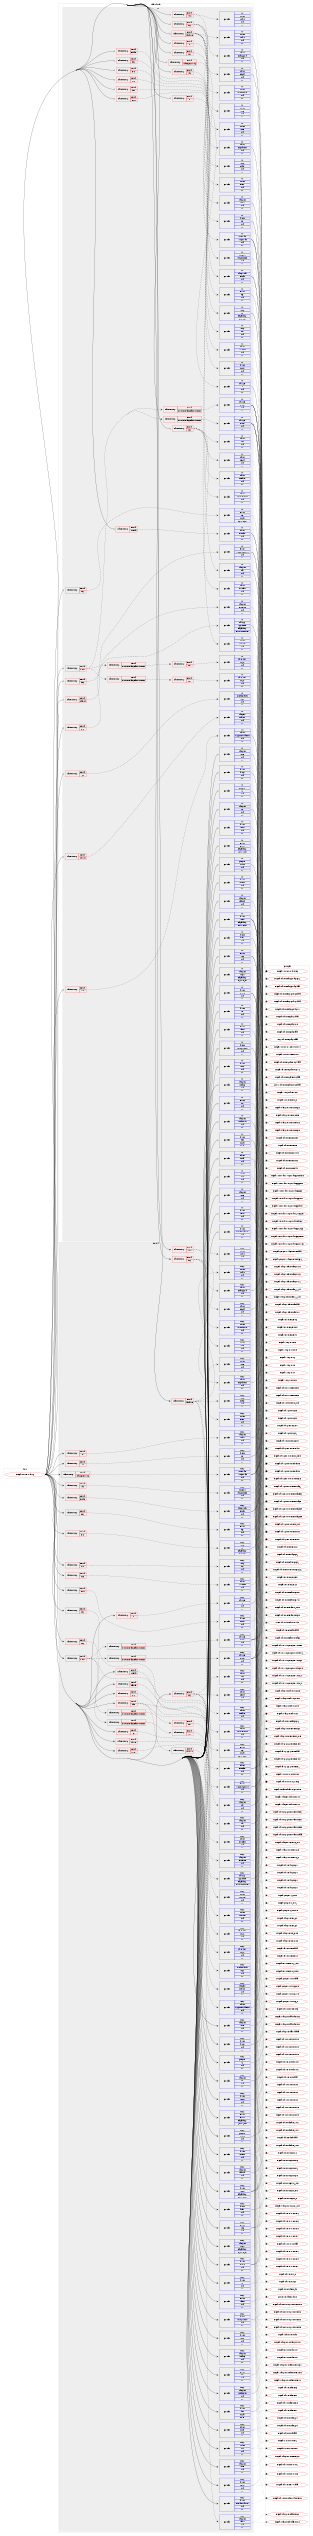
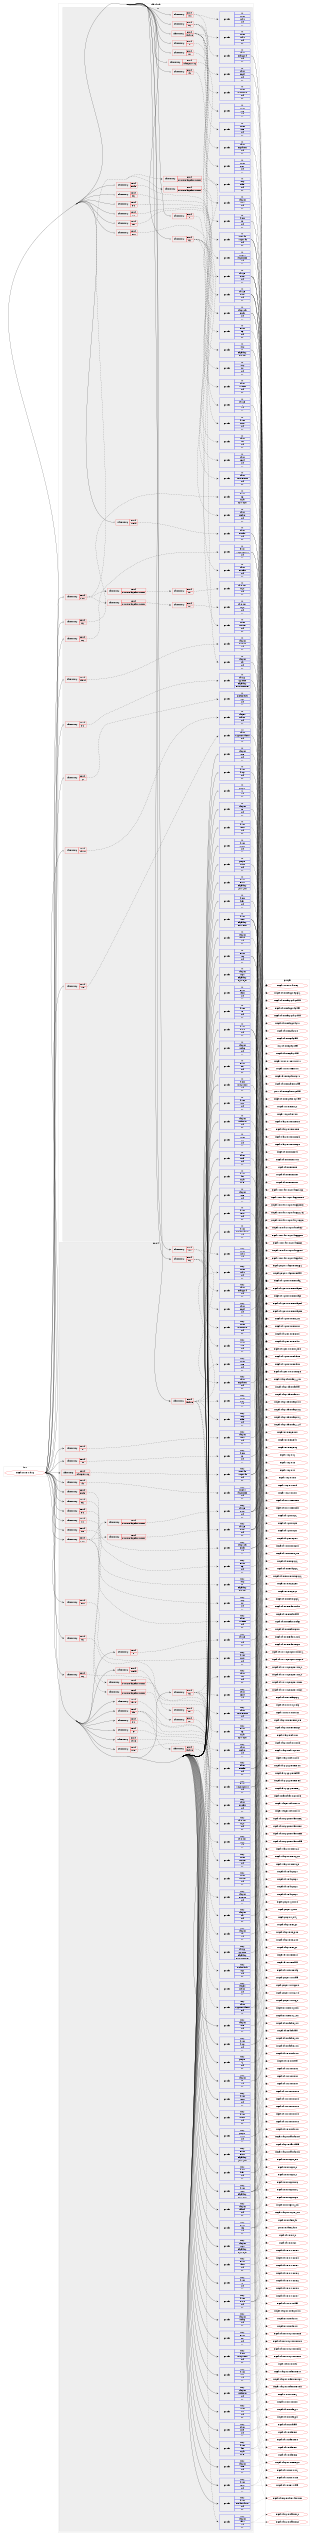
(287, 1600) -> none
(287, 1623) -> (287, 1607)
(287, 1843) -> (287, 1857)
(287, 2498) -> (287, 2498)
(287, 2522) -> (287, 2514)
